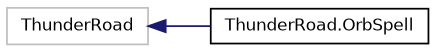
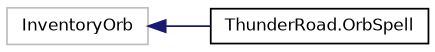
(78, 26) -> (78, 26)
